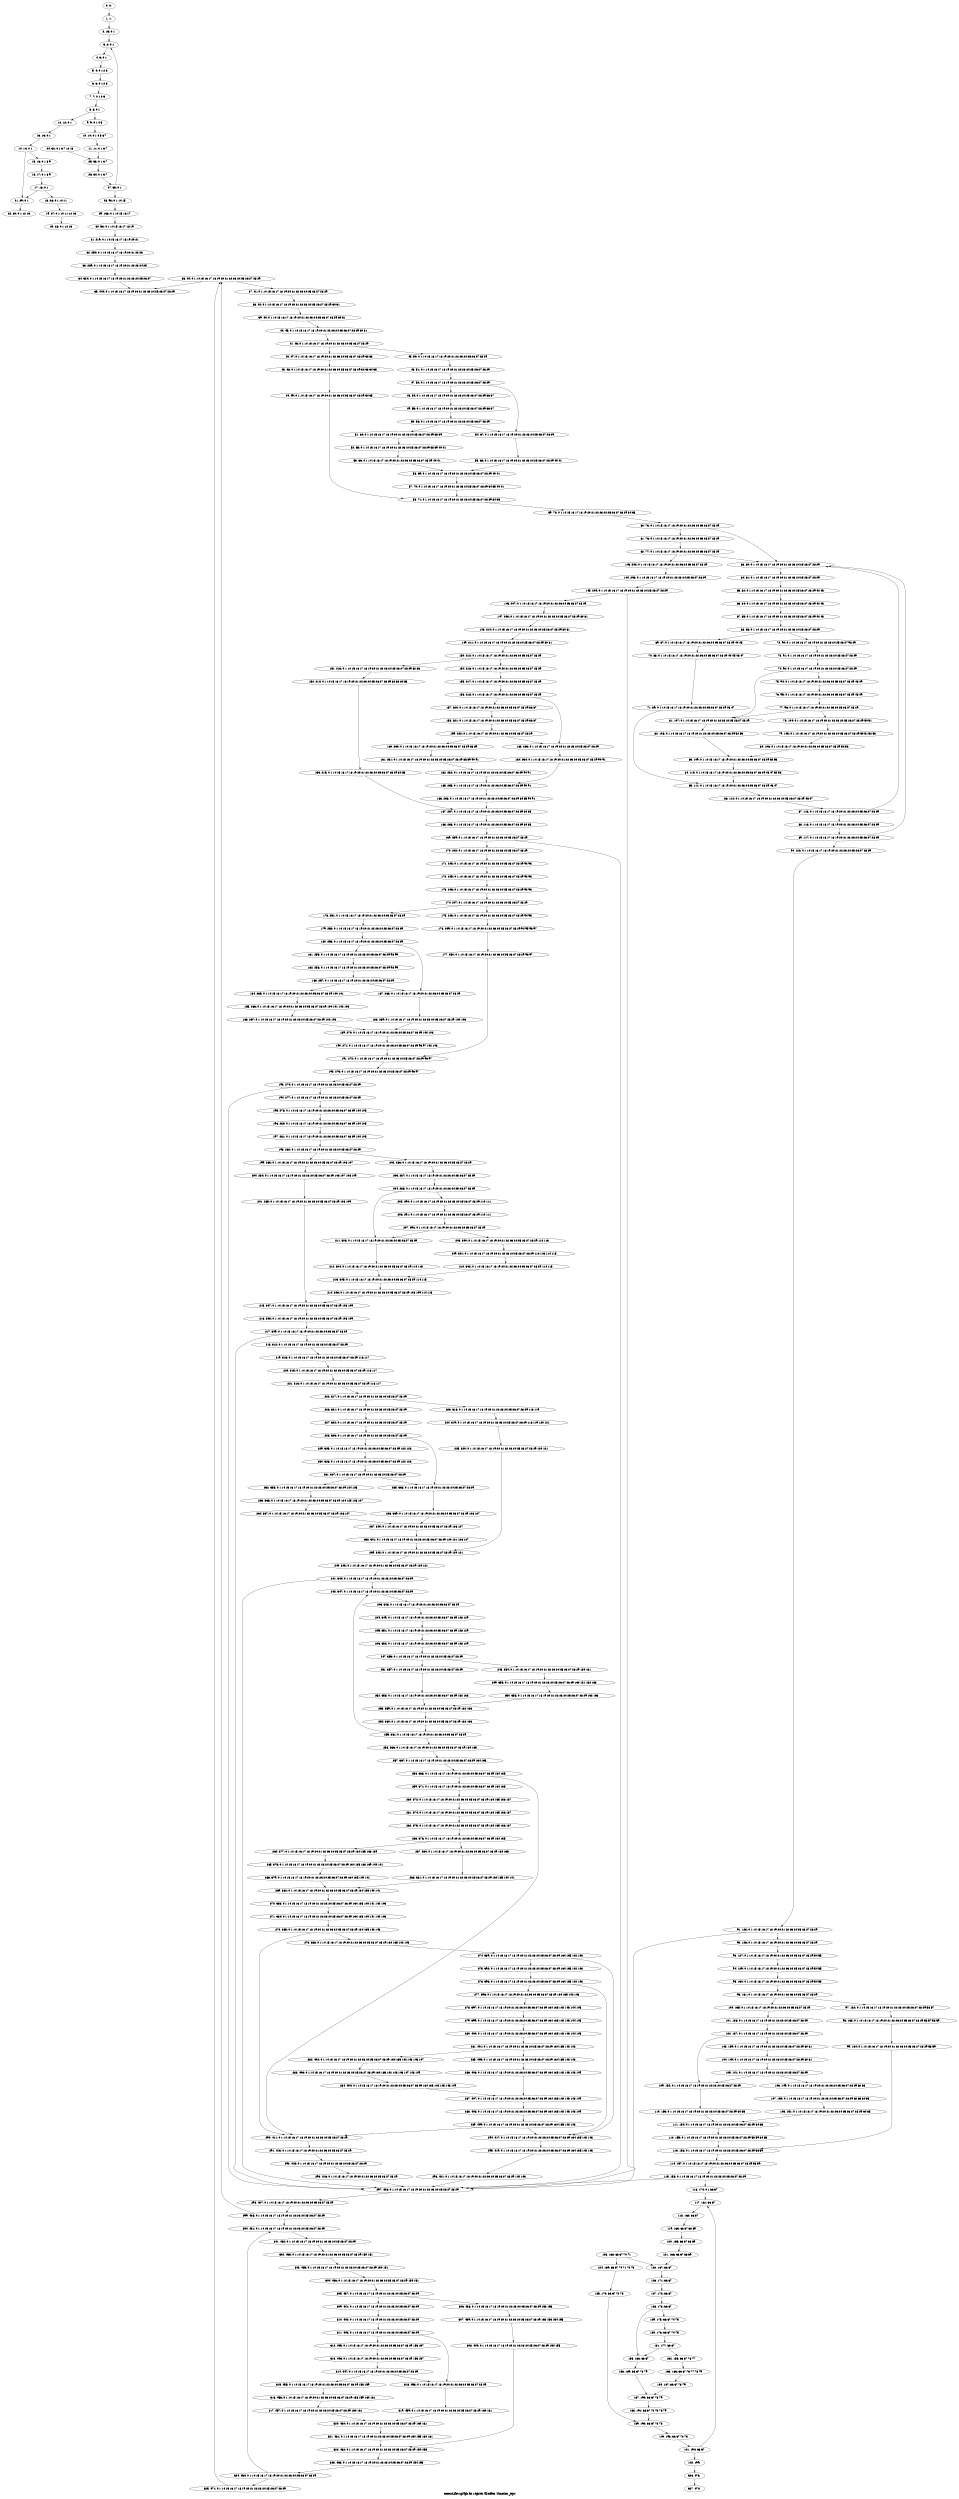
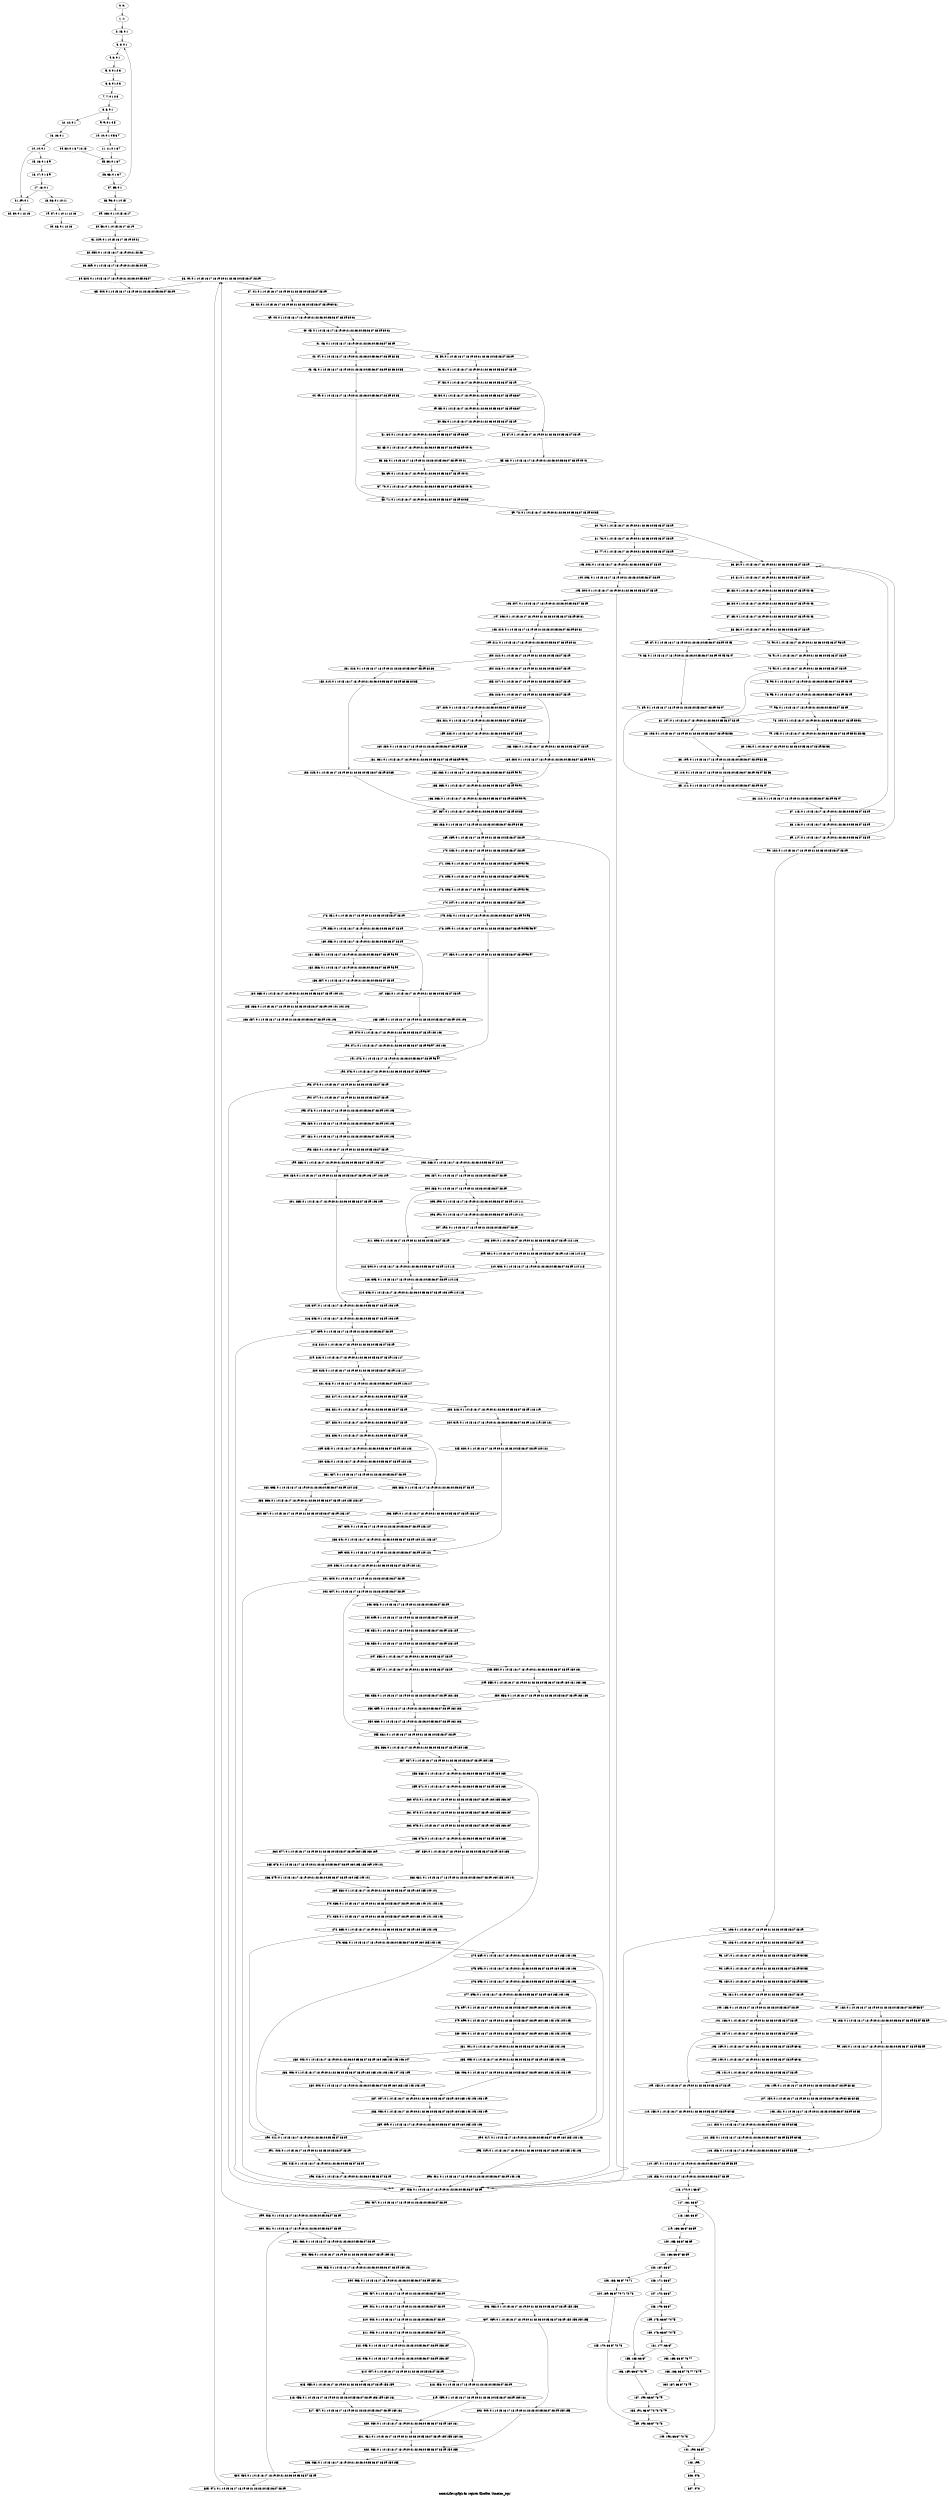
(98, 175) -> (112, 175)
(115, 240) -> (115, 240)
(639, 2261) -> (641, 2274)
